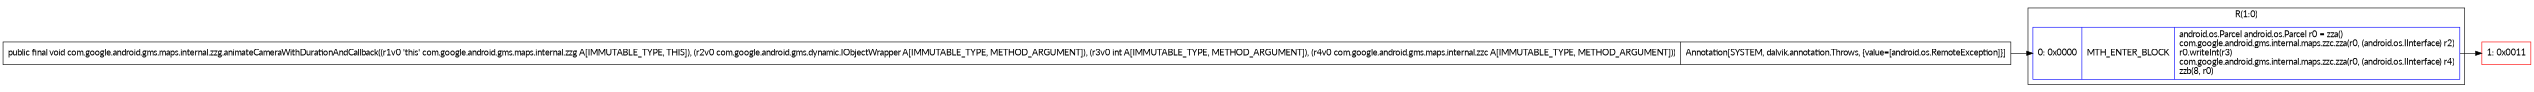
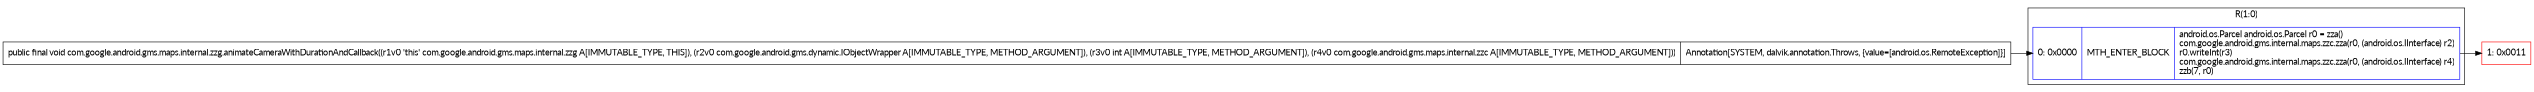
(2196, 71) -> (2196, 71)
